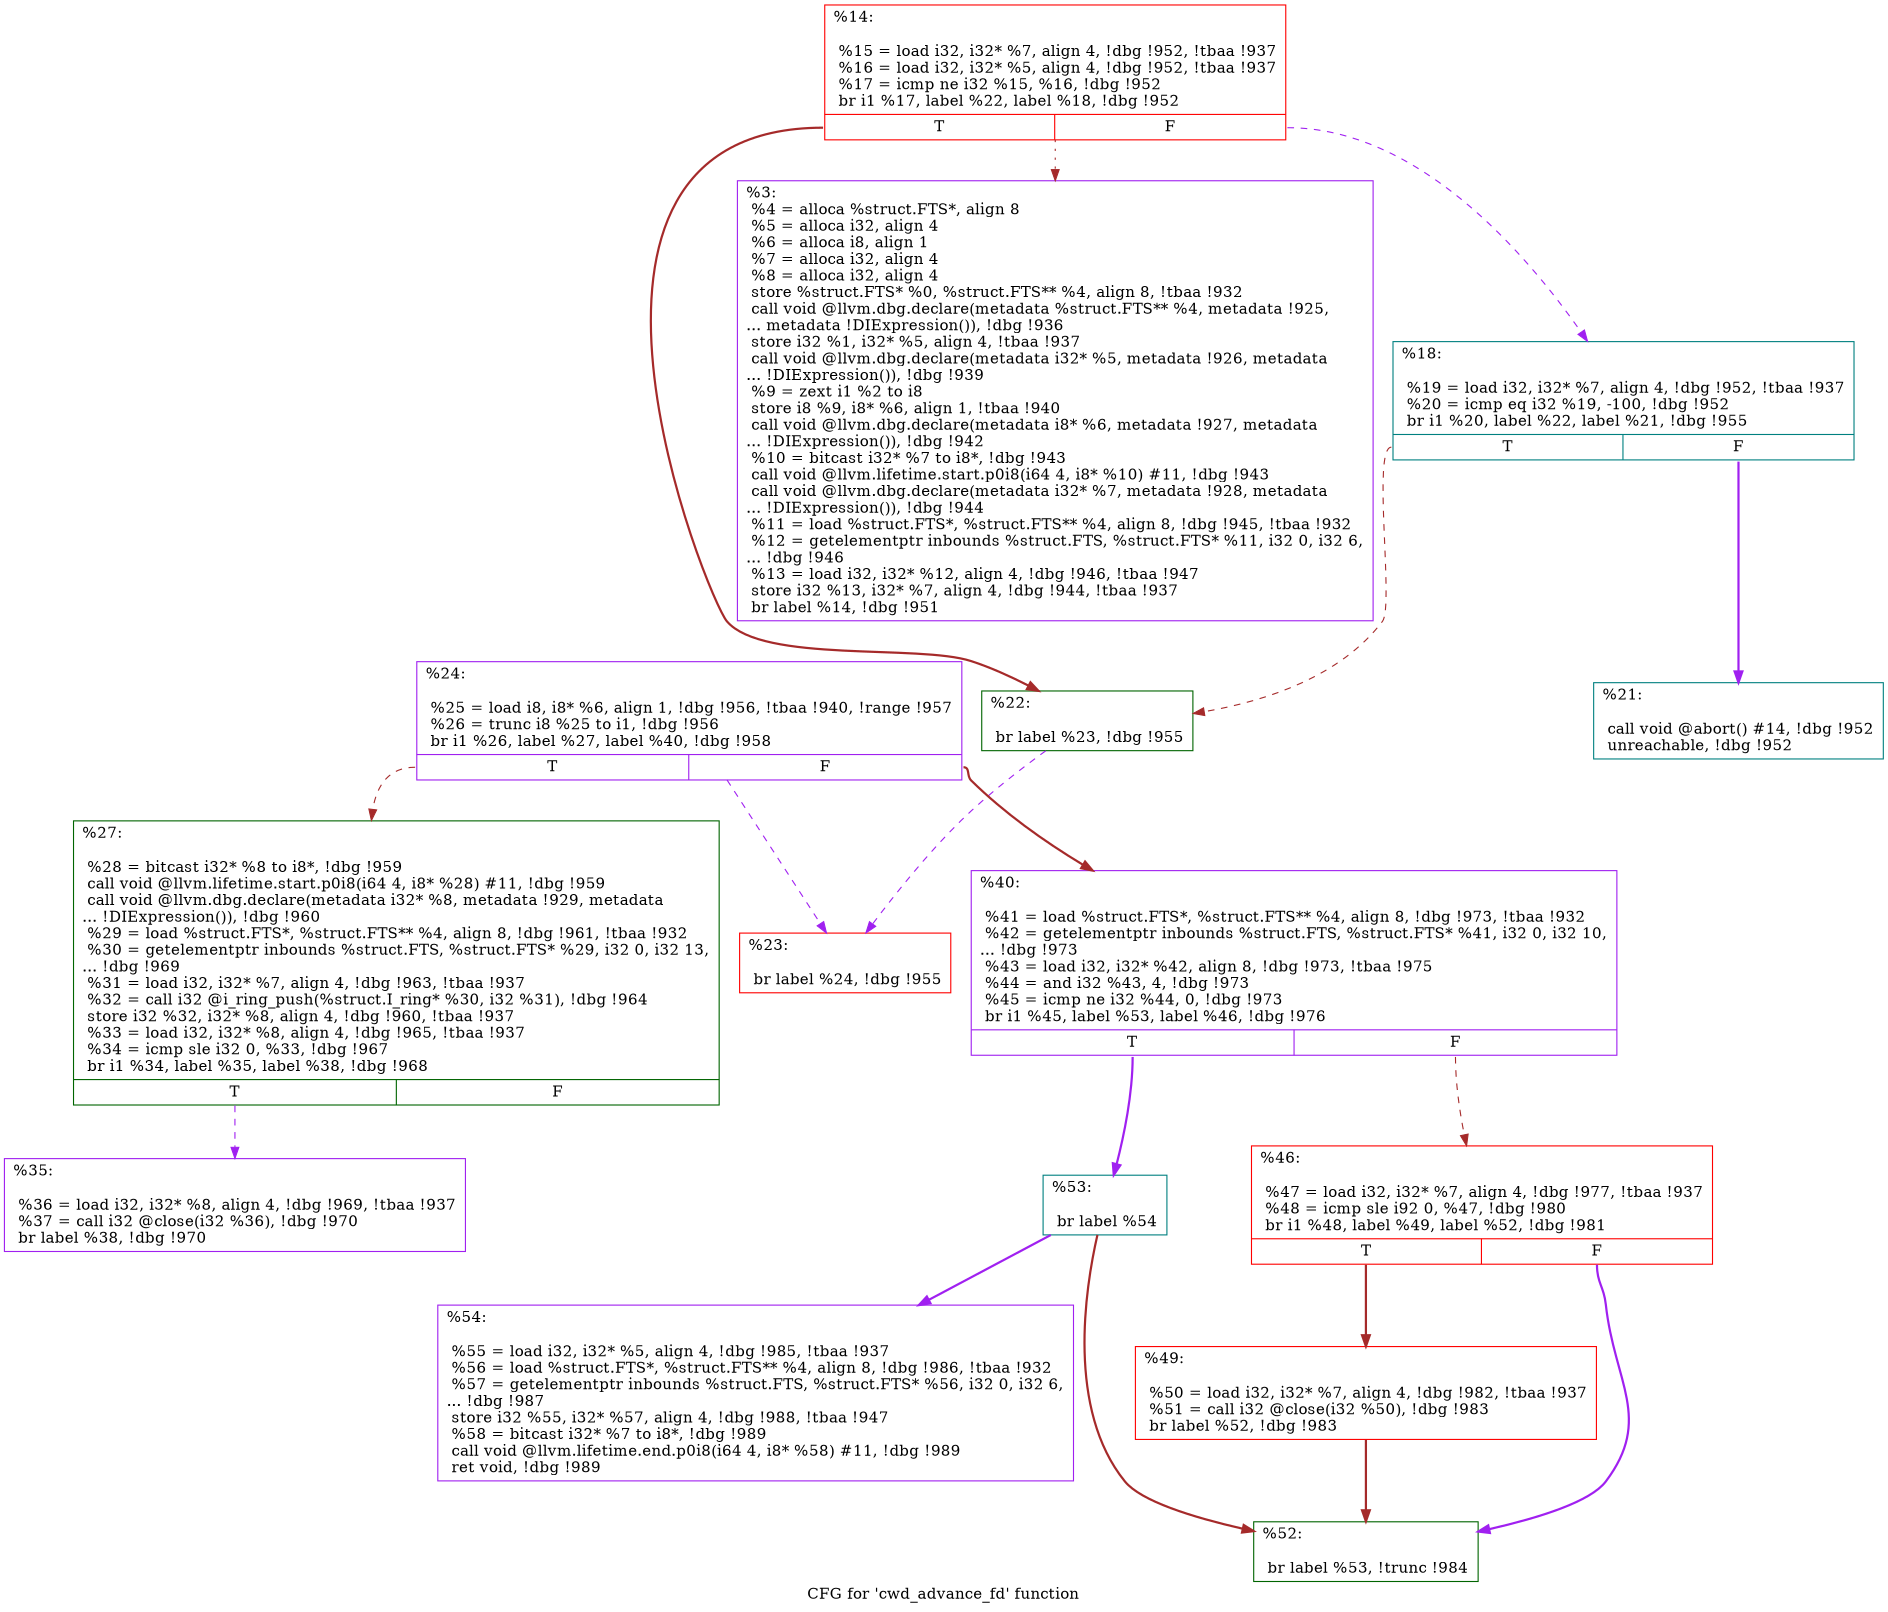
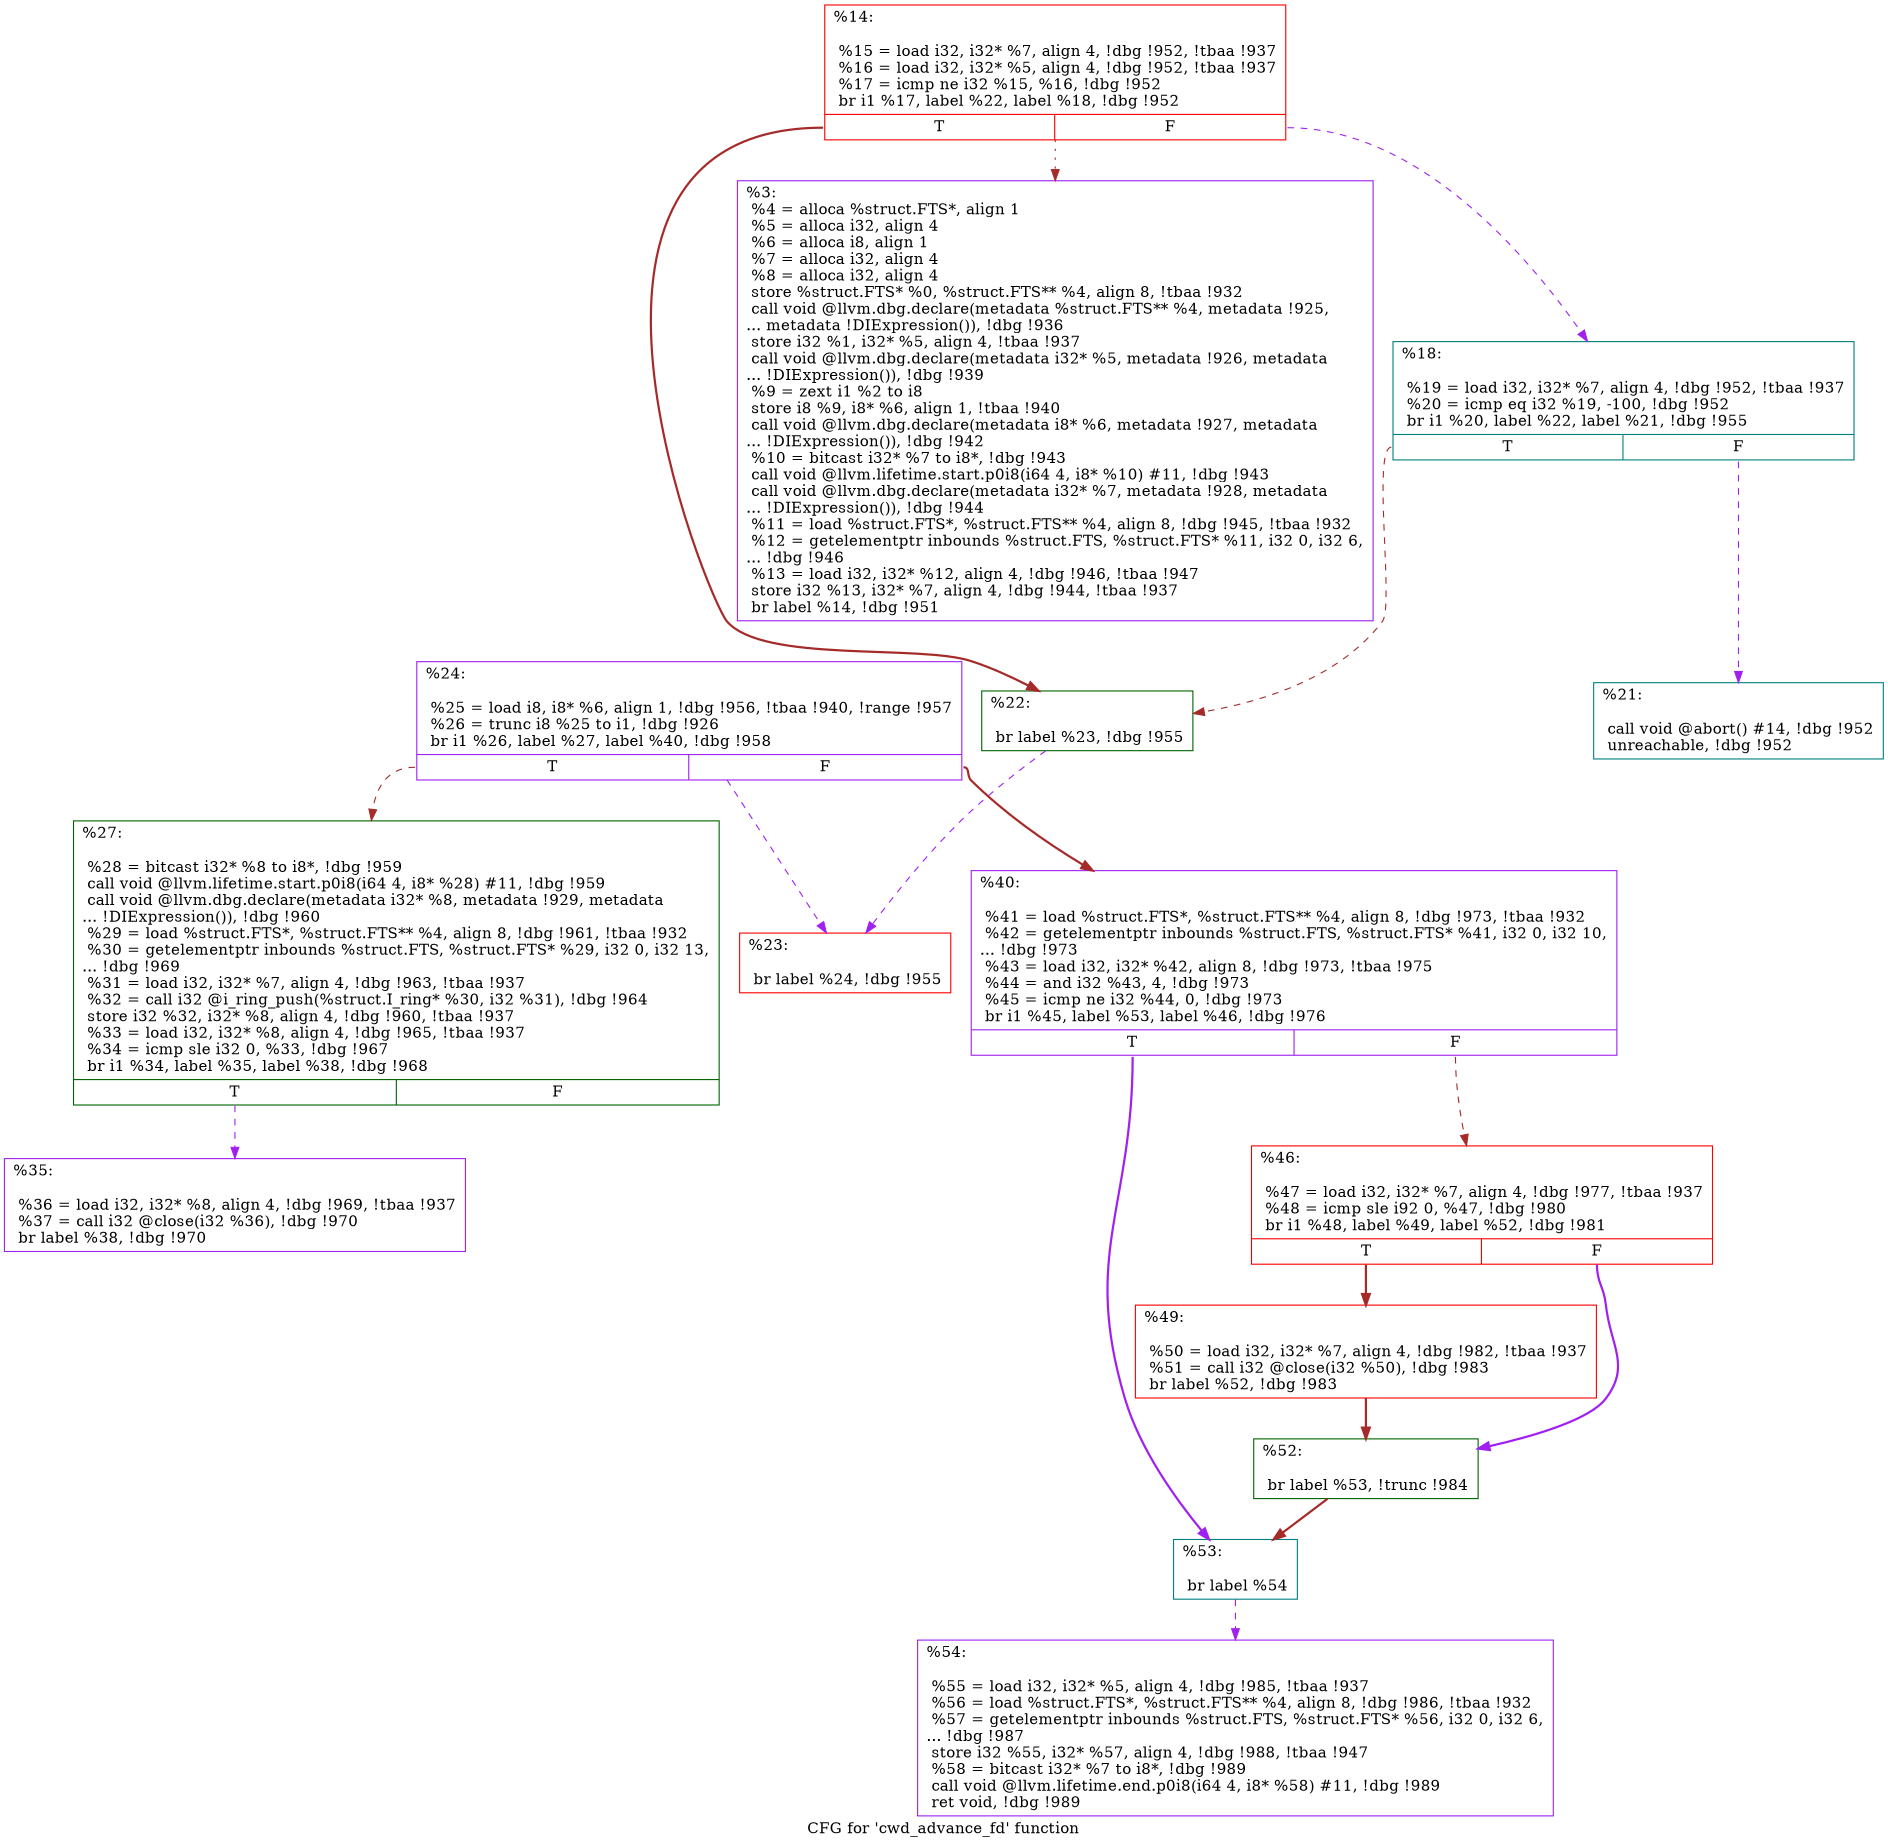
(883, 210) -> (883, 210)
(1738, 566) -> (1738, 566)
(573, 725) -> (573, 725)
(990, 1267) -> (1235, 1614)
(1096, 1425) -> (1305, 1516)
